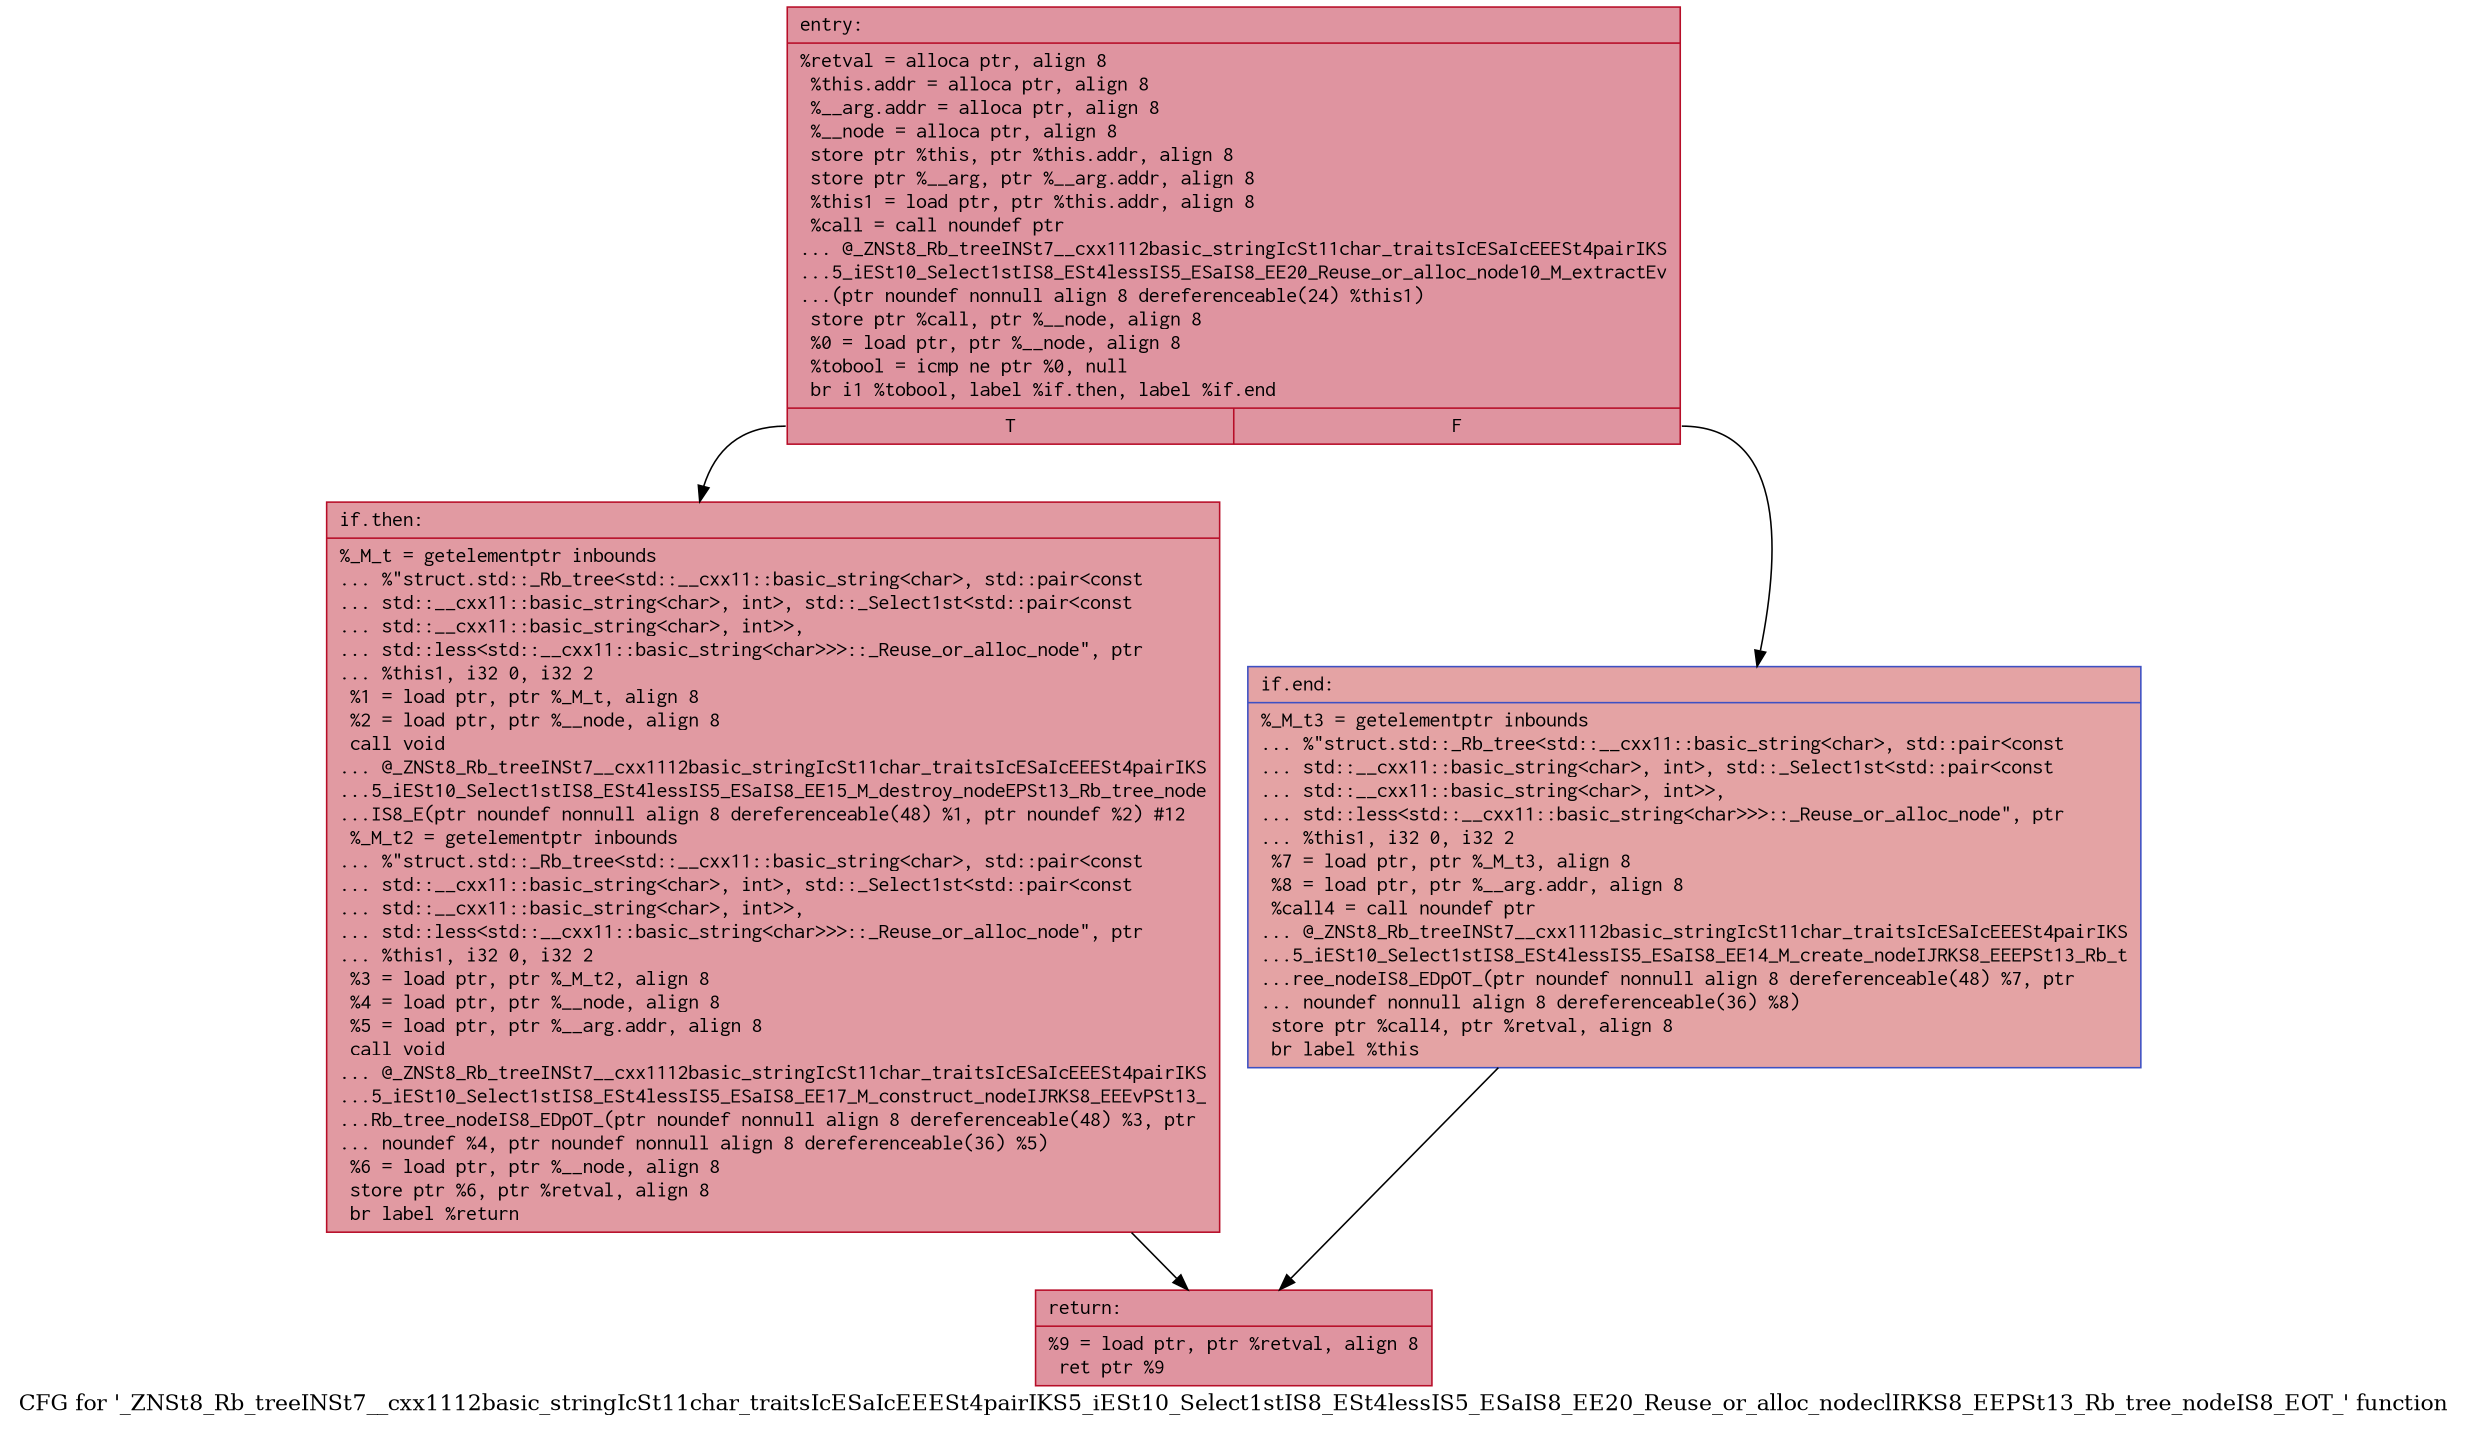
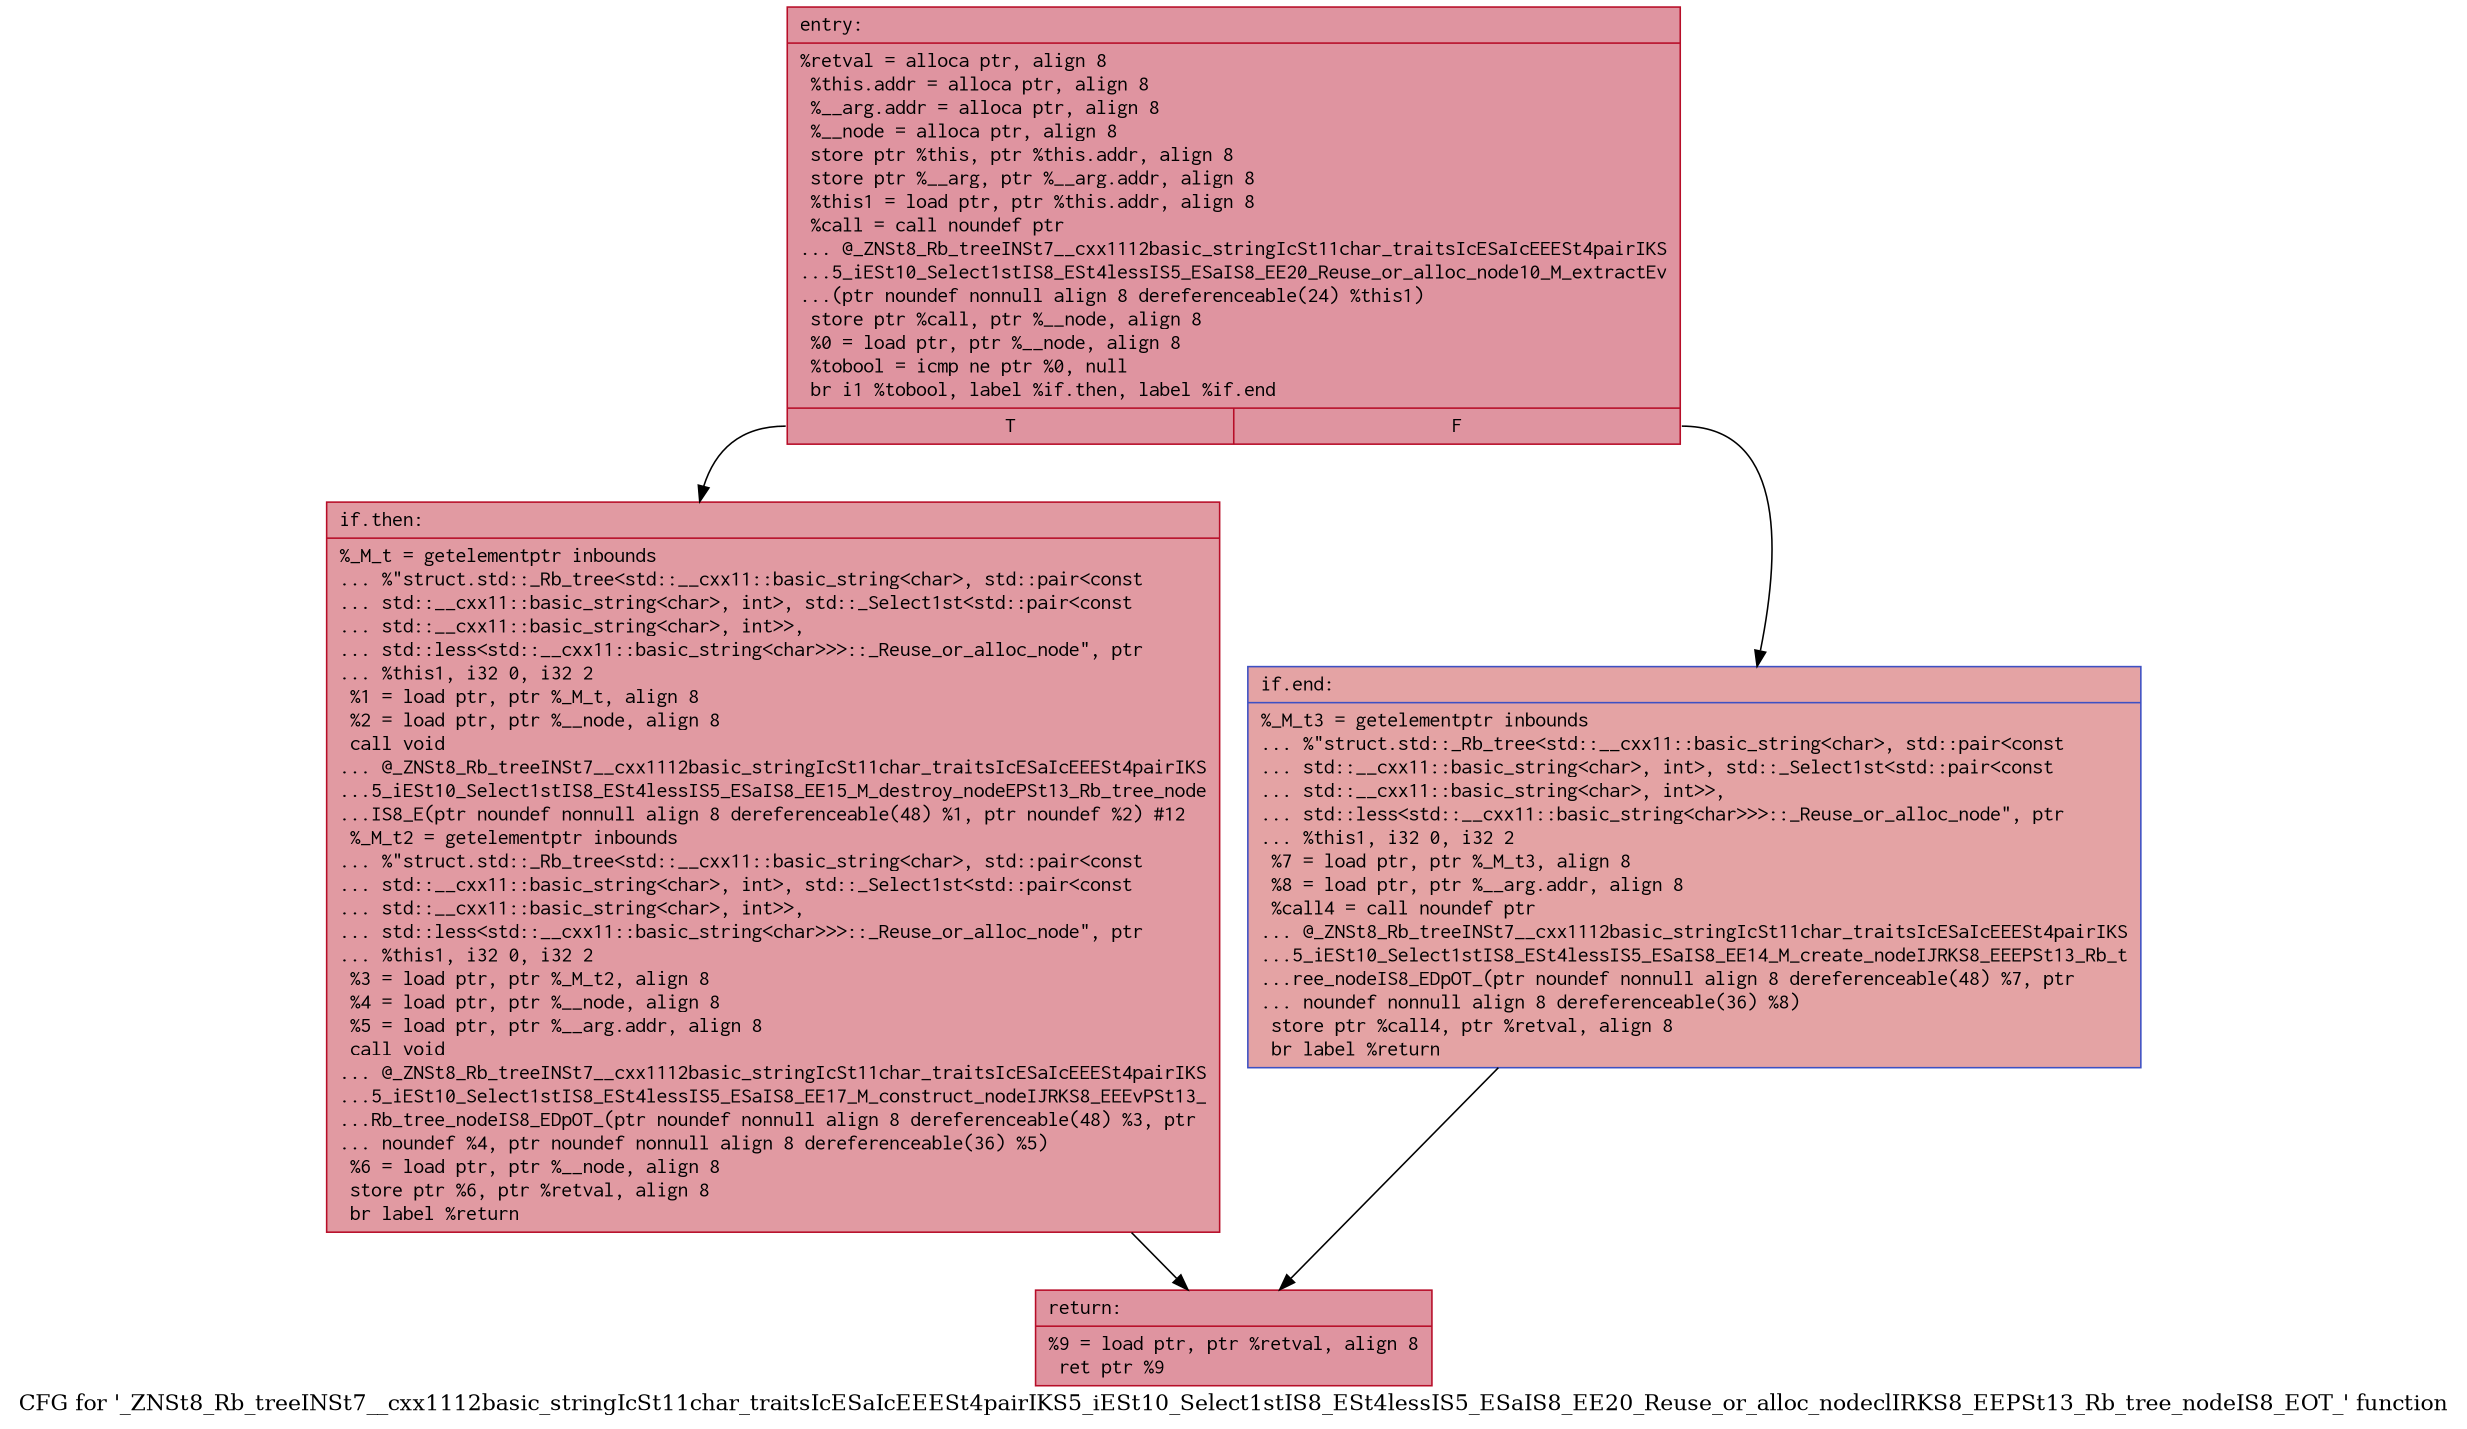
(1340, 1049) -> (1350, 1049)
